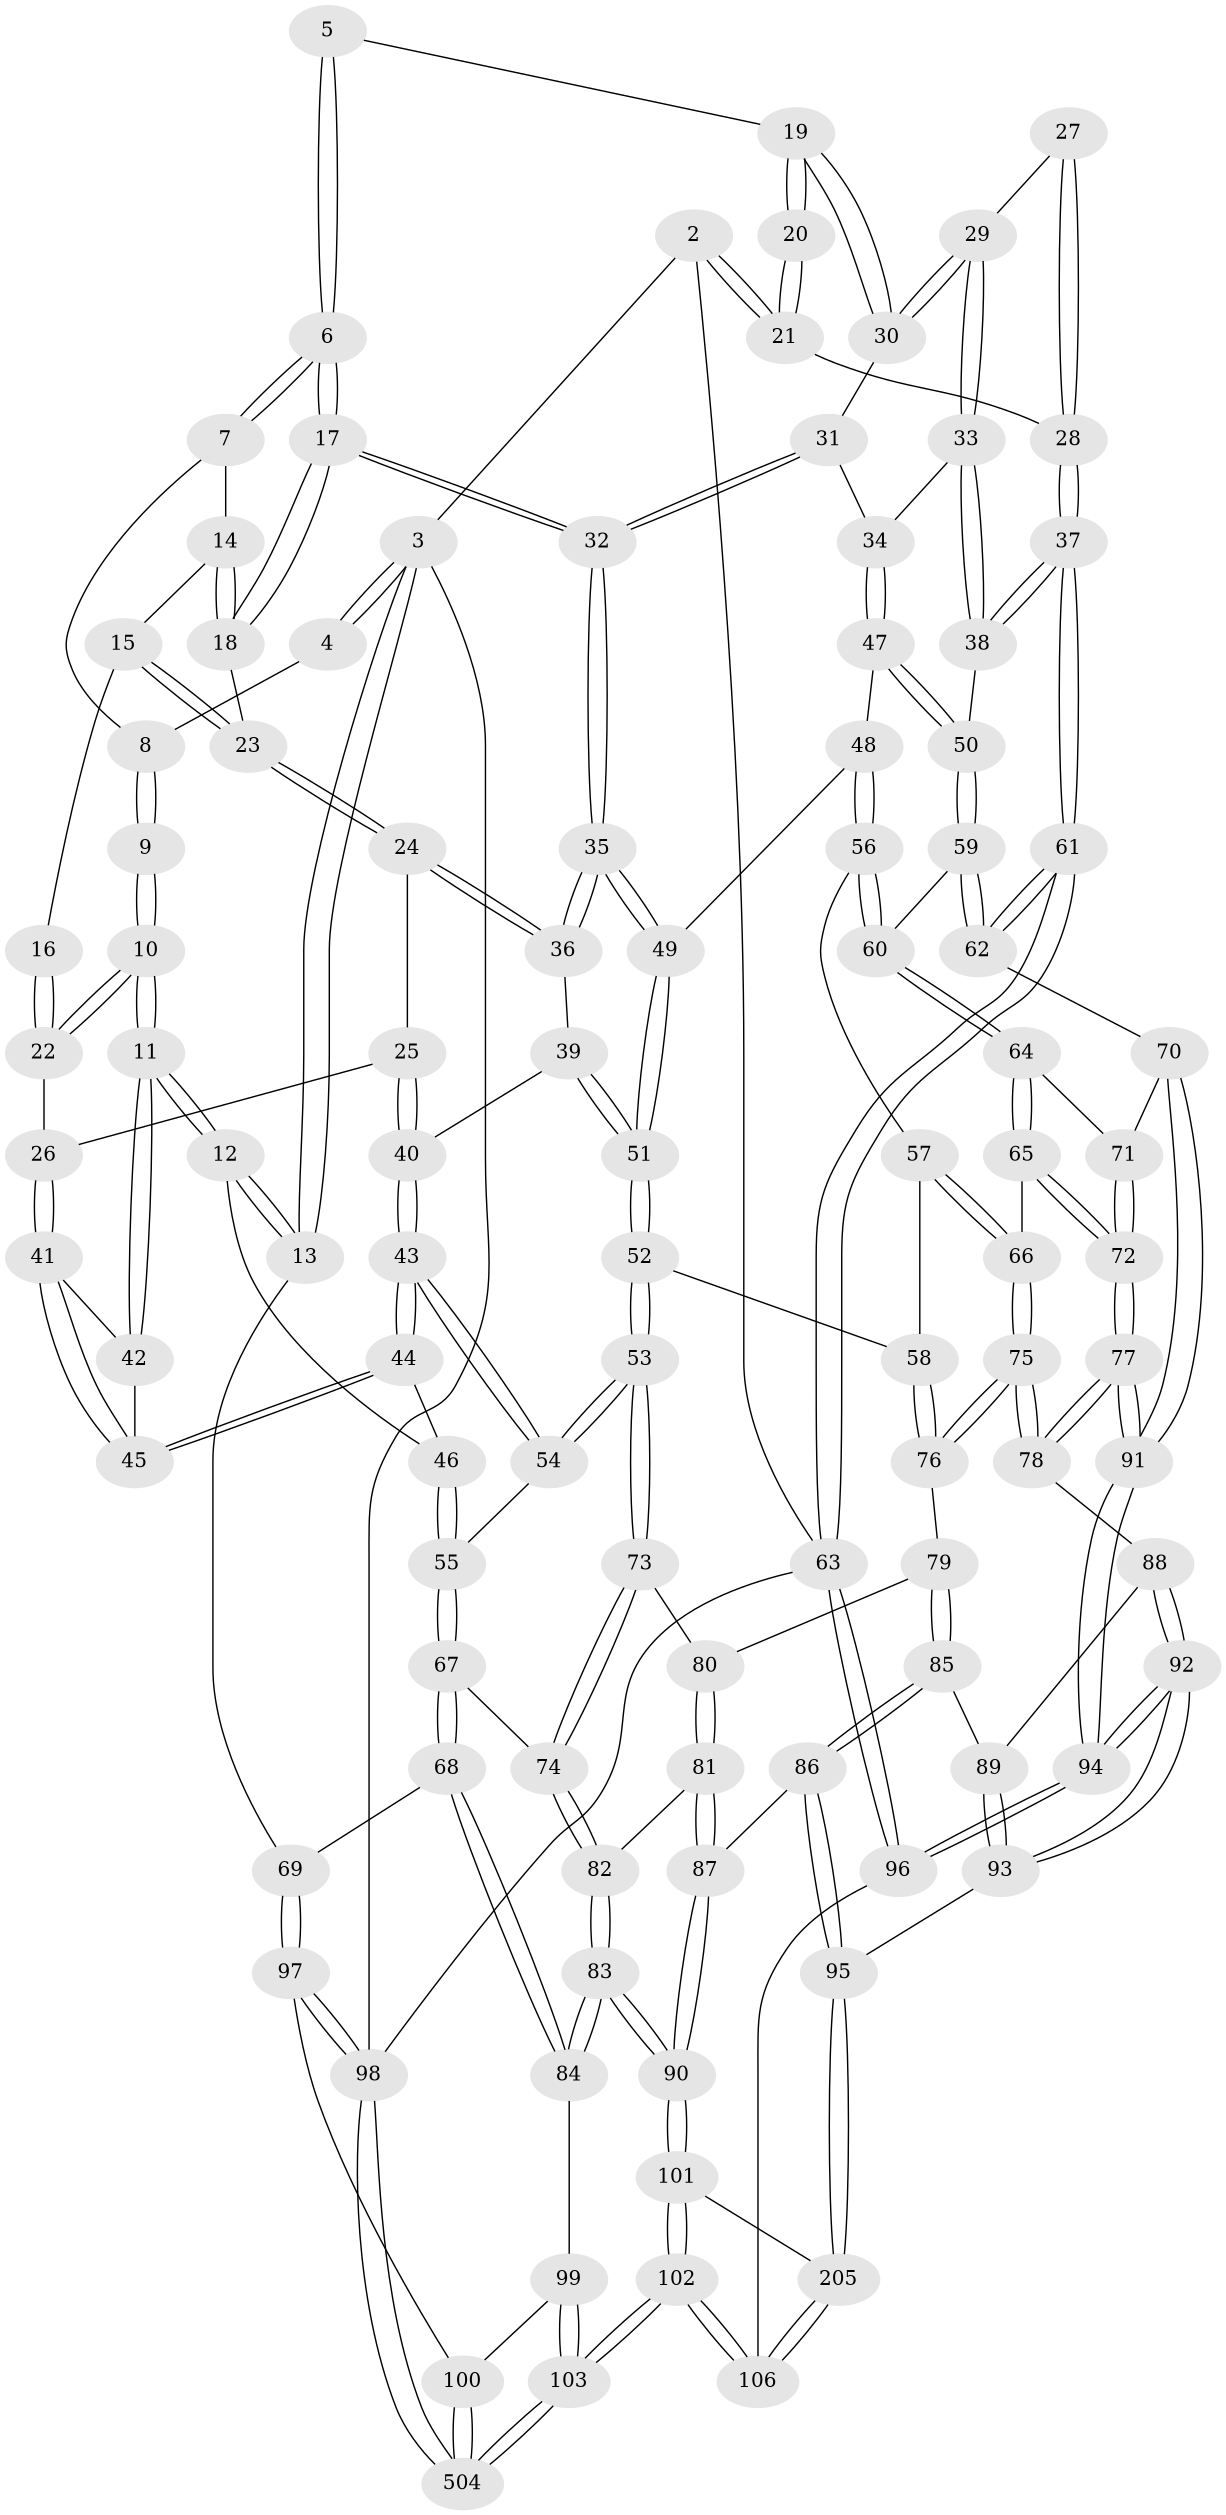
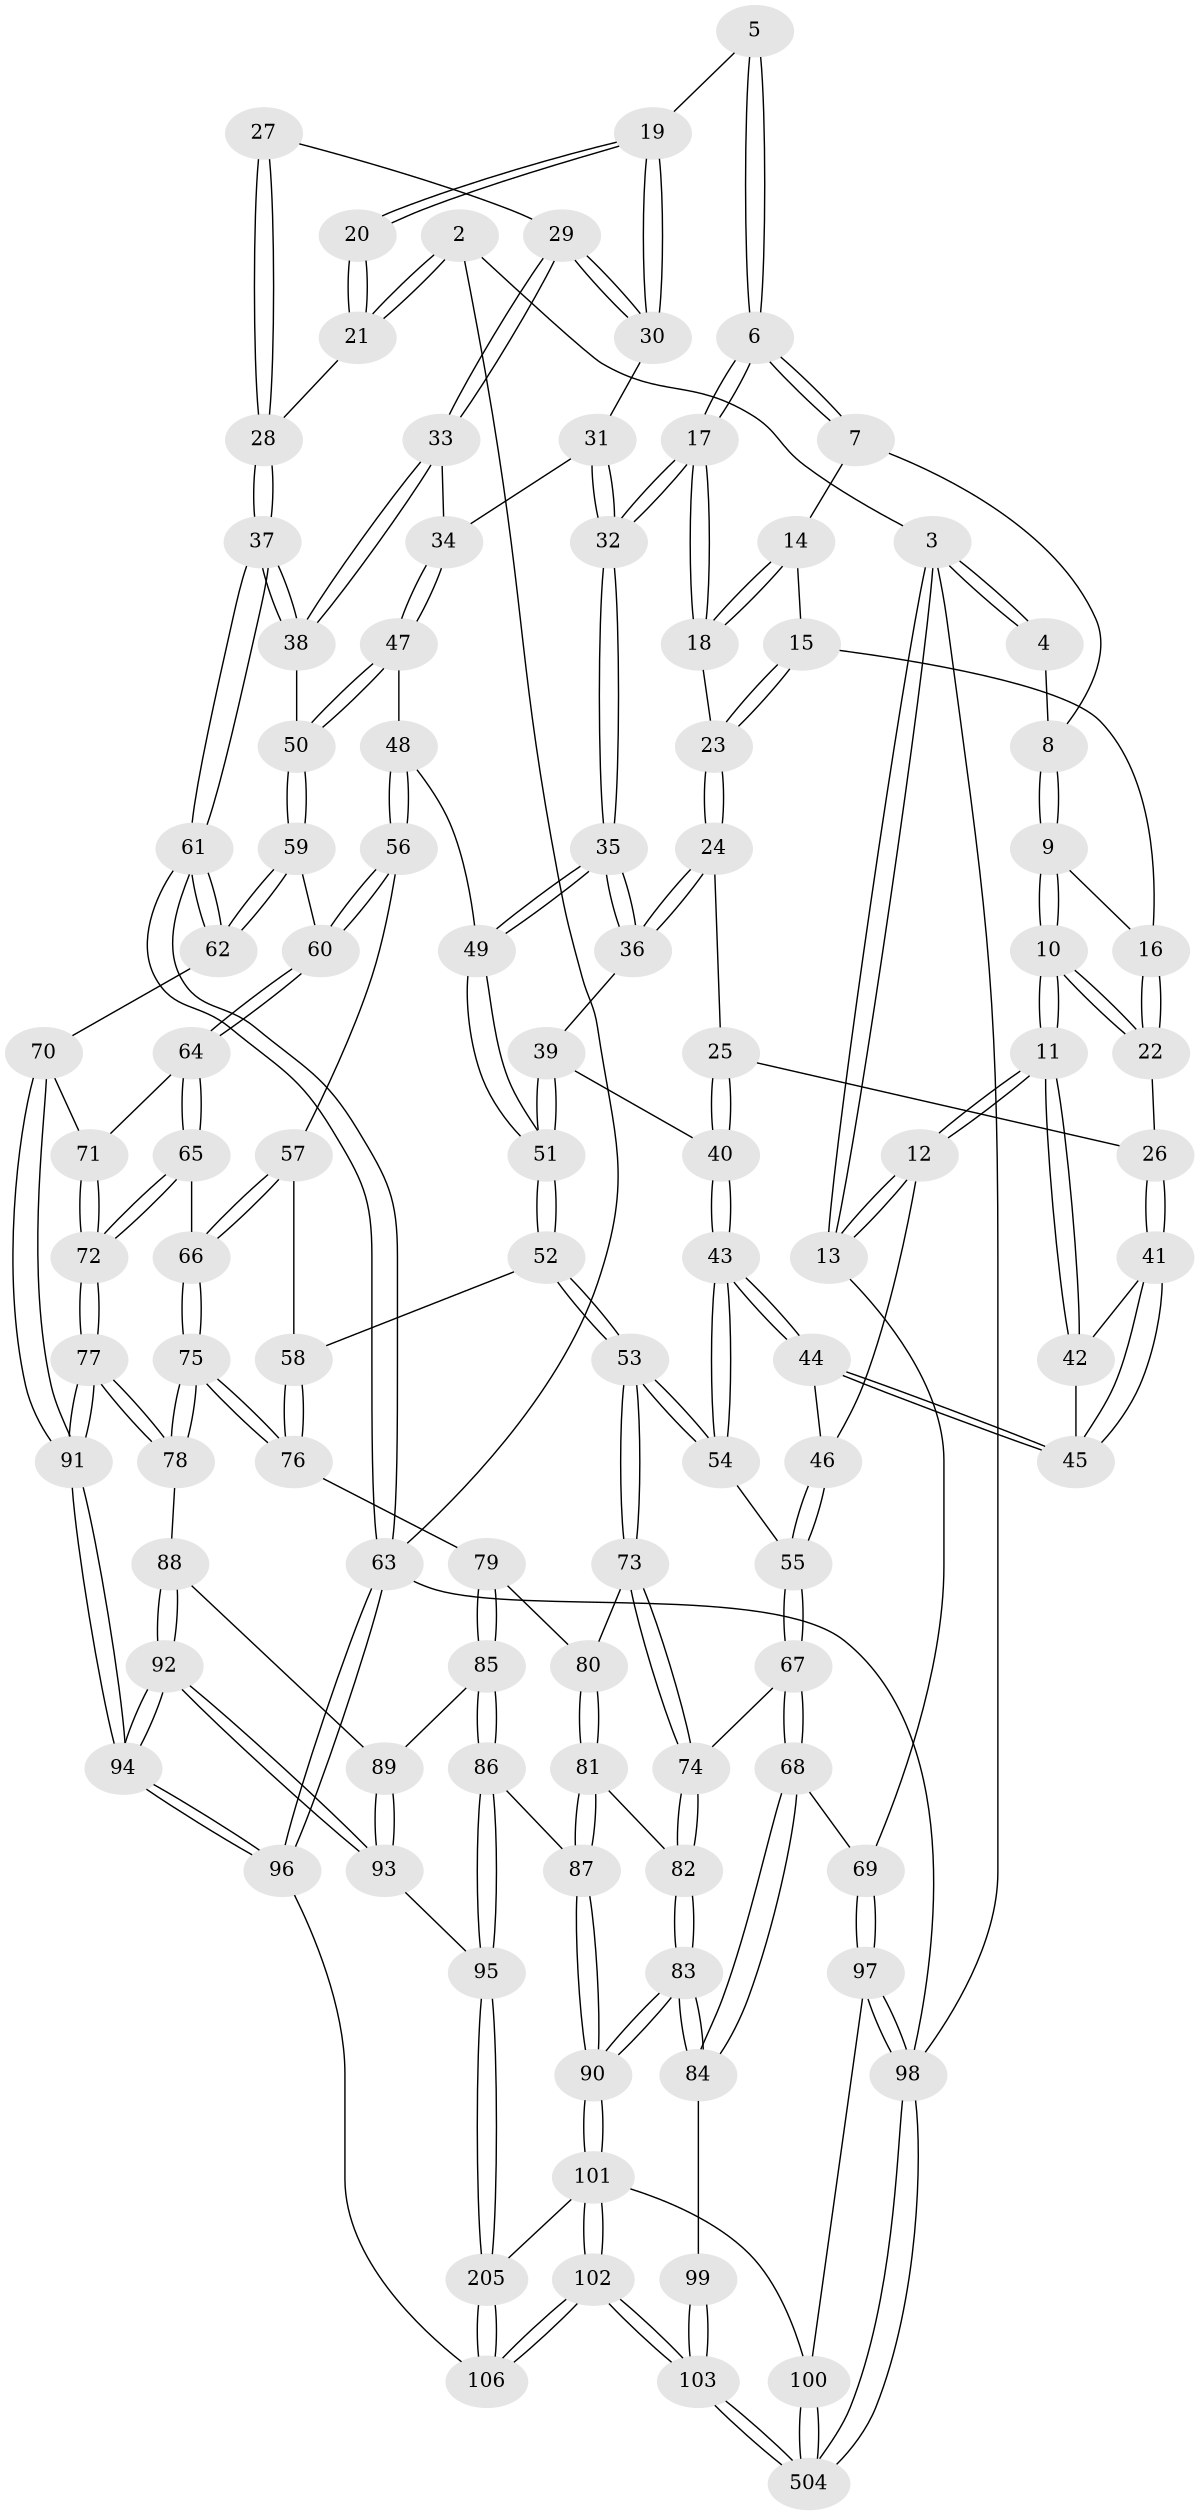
none -> (1100, 900)
(516, 2331) -> (742, 2247)
